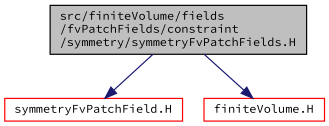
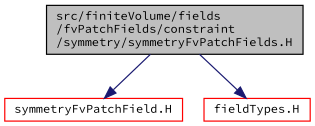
(264, 110) -> (257, 110)
